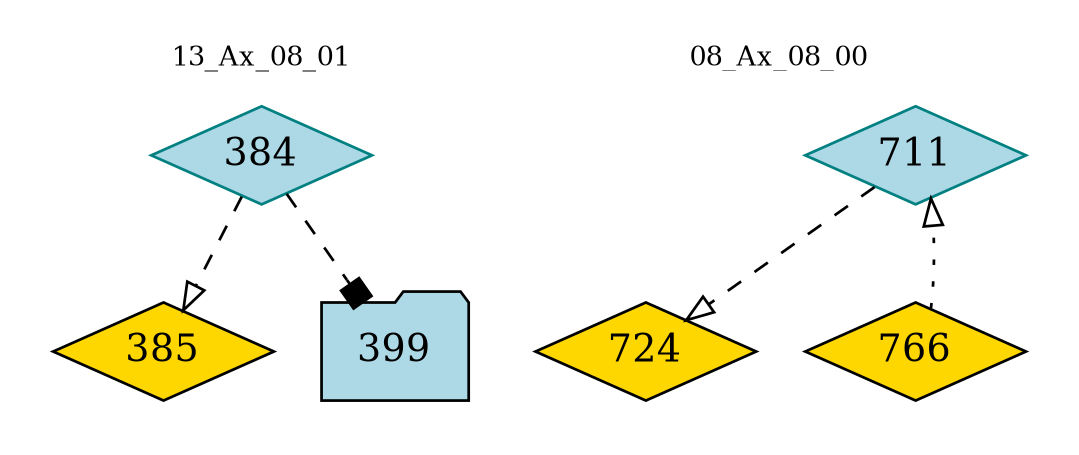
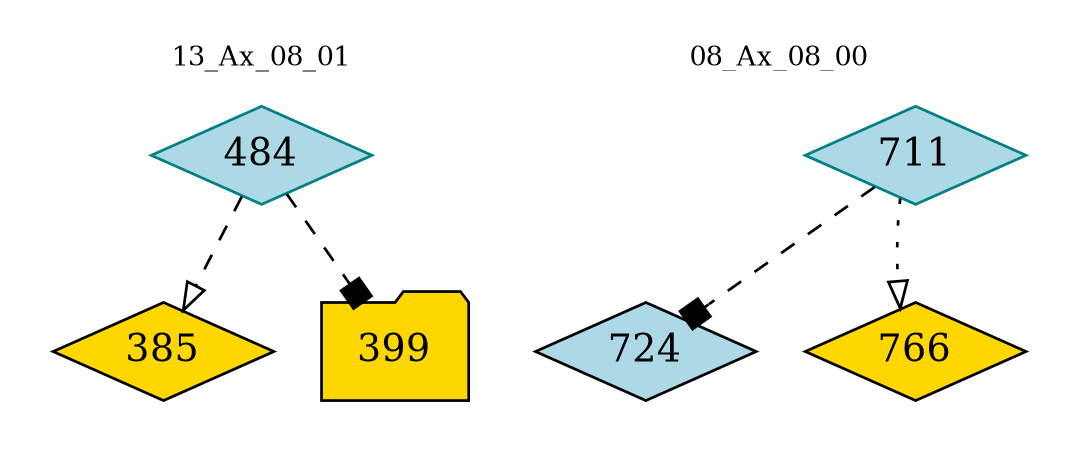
(262, 155) -> (262, 155)
(792, 246) -> (792, 246)
(934, 267) -> (897, 239)
(395, 352) -> (395, 352)
(646, 352) -> (646, 352)
